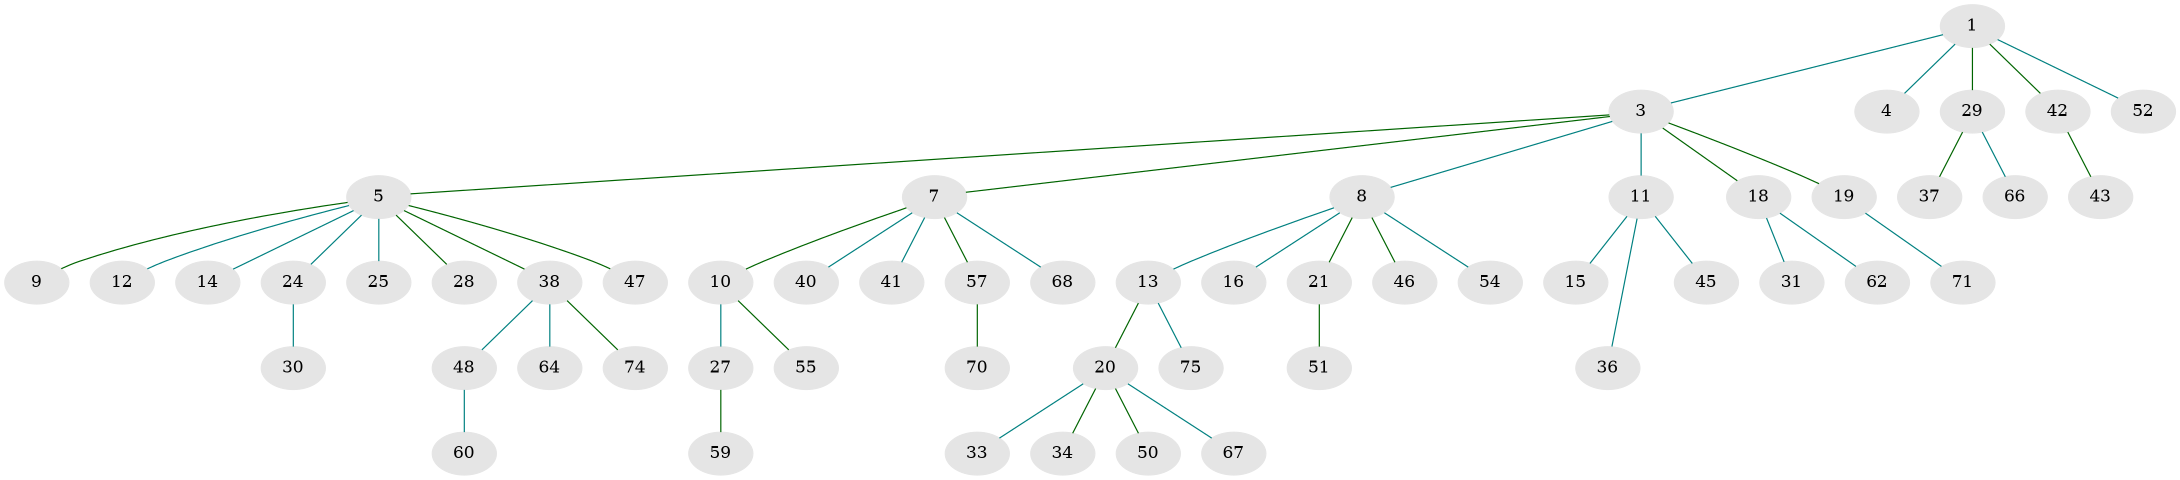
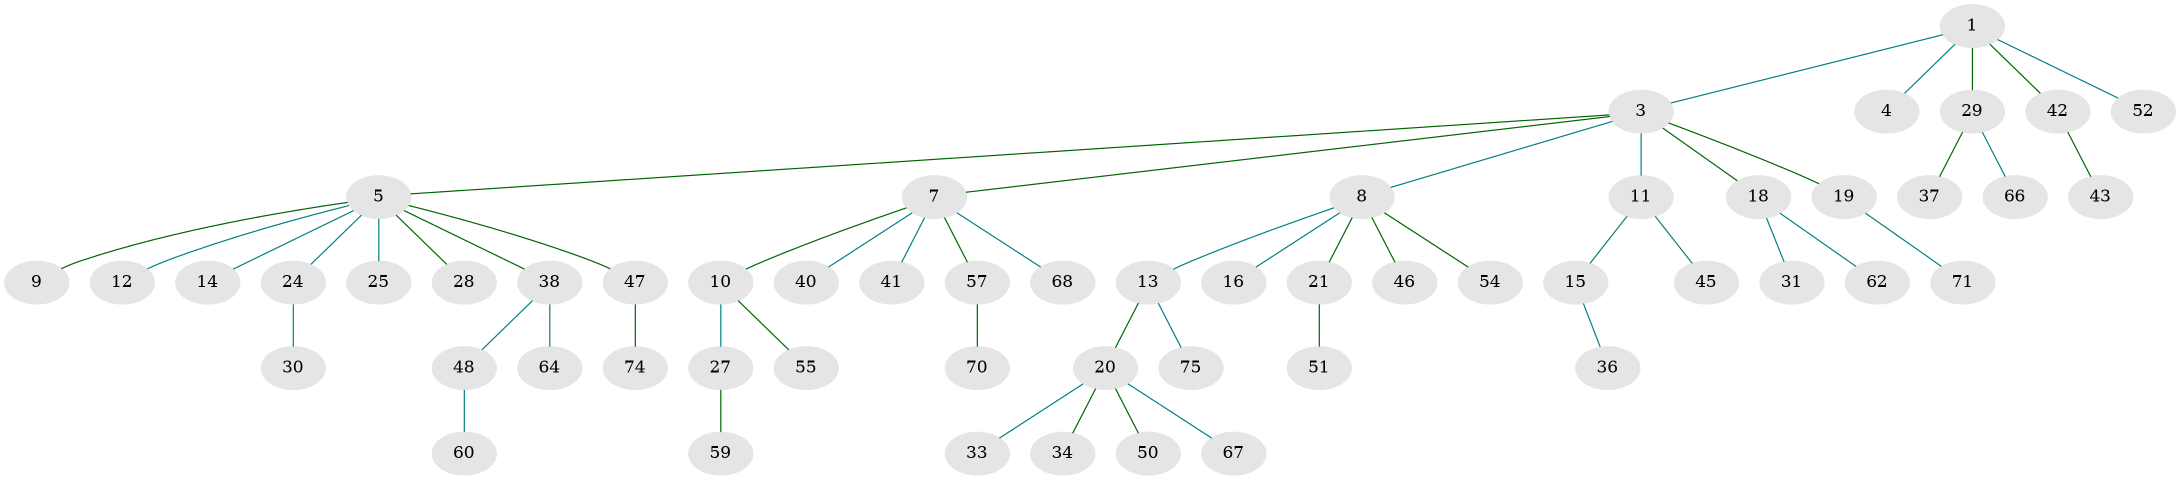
(1426, 240) -> (1426, 240)
(1624, 283) -> (1592, 325)
(592, 325) -> (635, 325)
